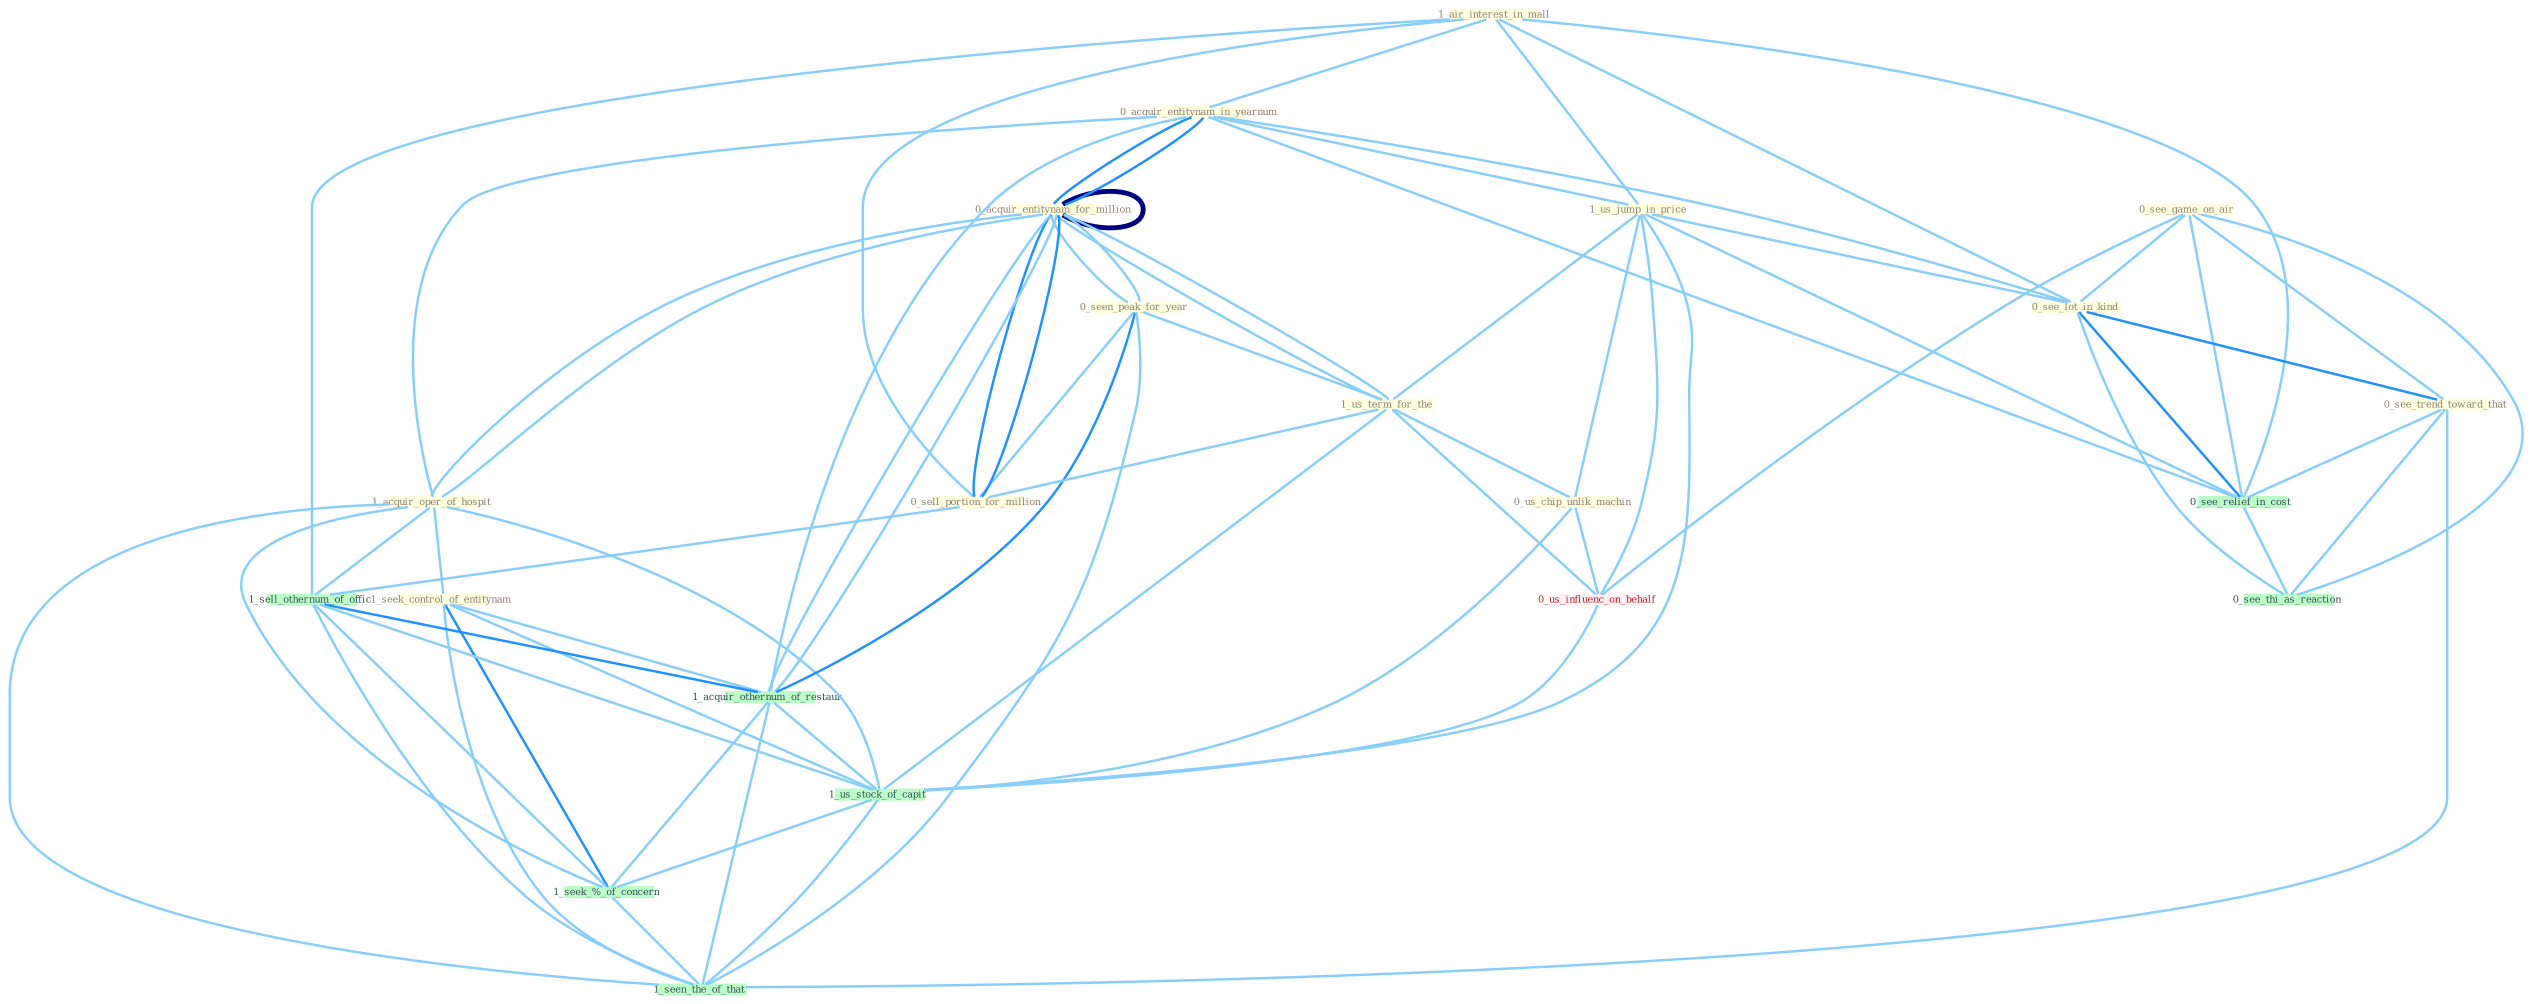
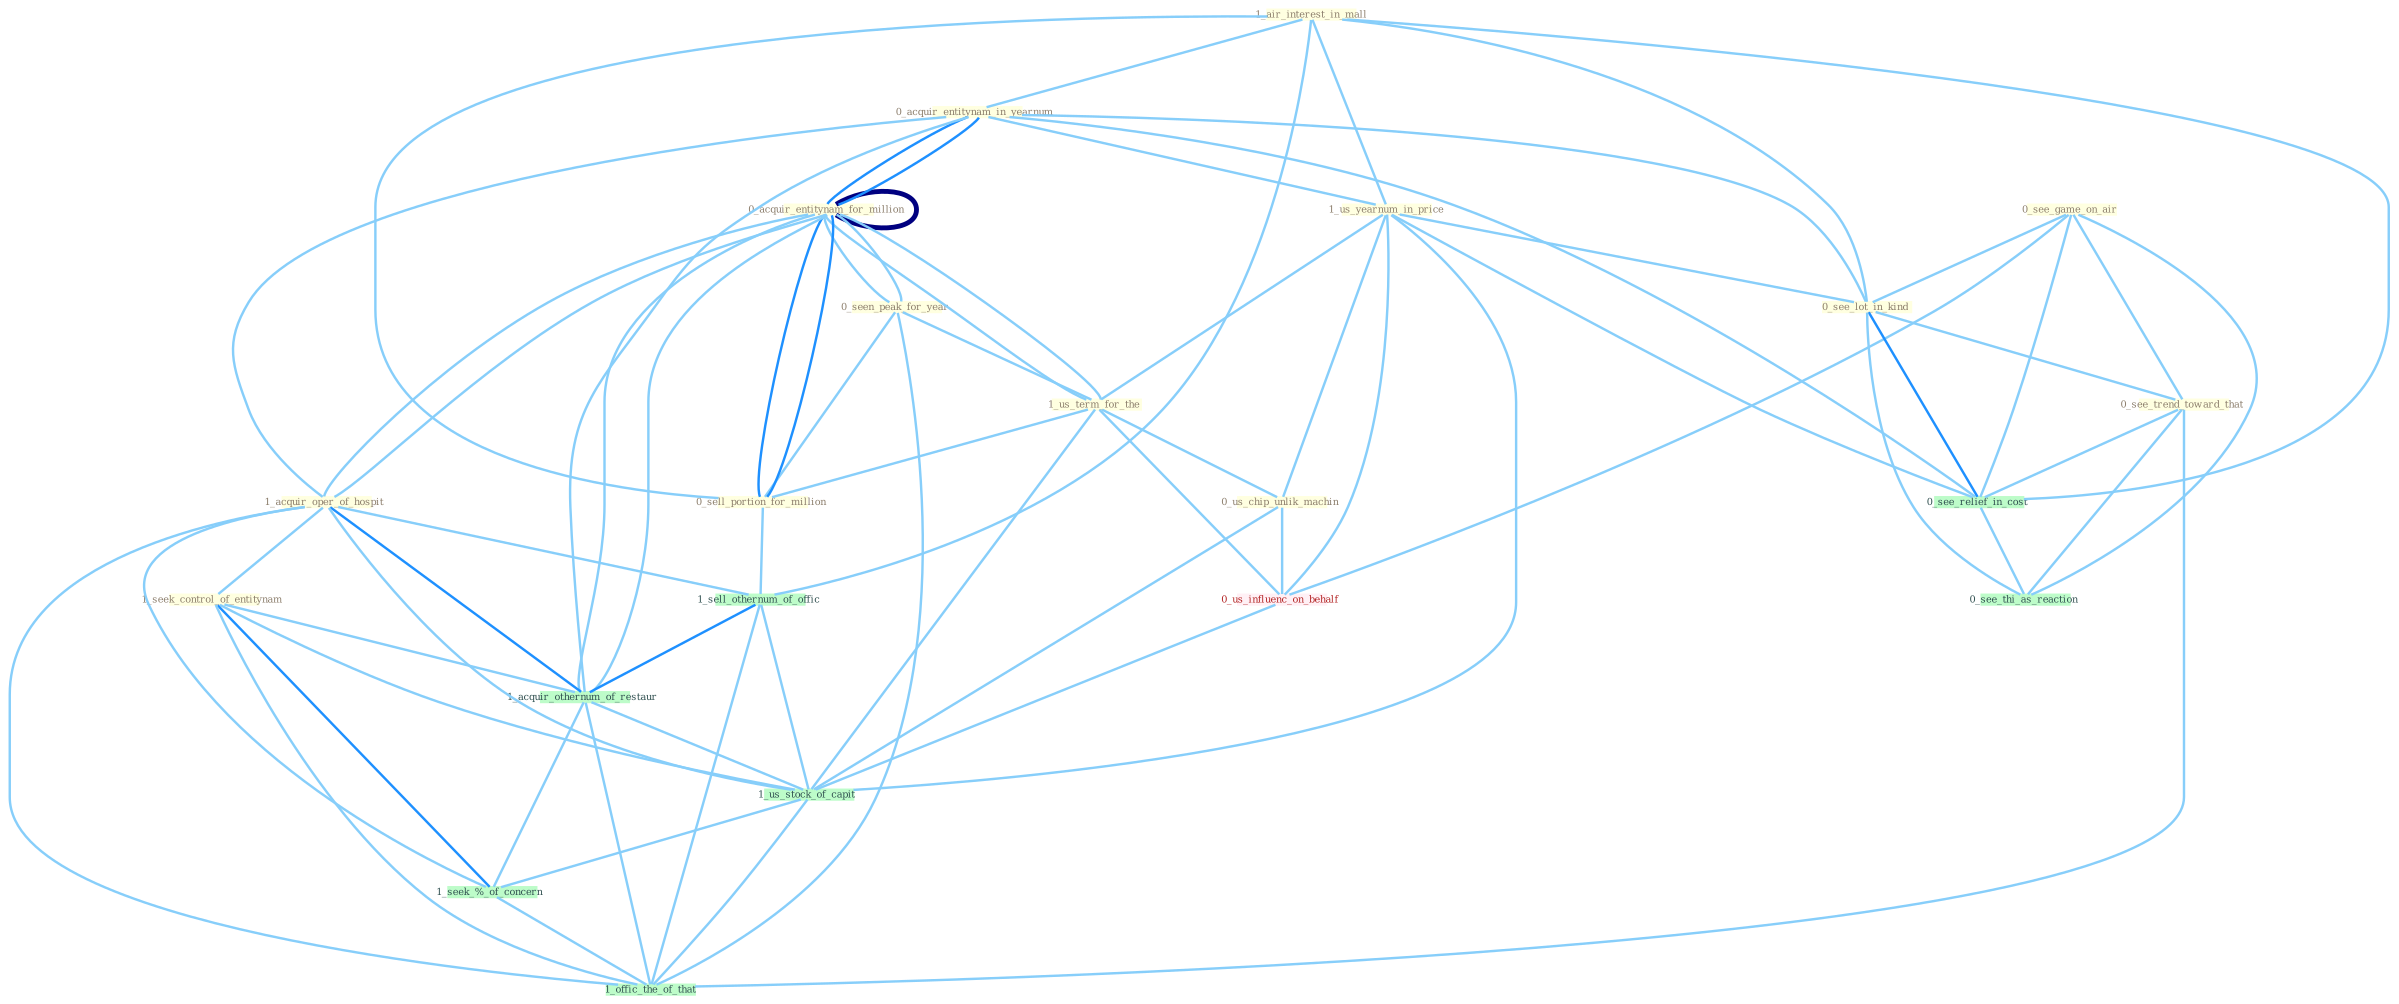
(1640, 210) -> (1387, 210)
(2262, 356) -> (2010, 351)
(1005, 547) -> (456, 600)
(446, 732) -> none
(702, 990) -> (651, 990)
